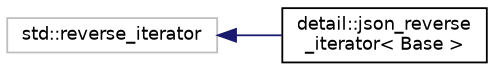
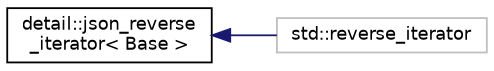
(259, 35) -> (254, 35)
